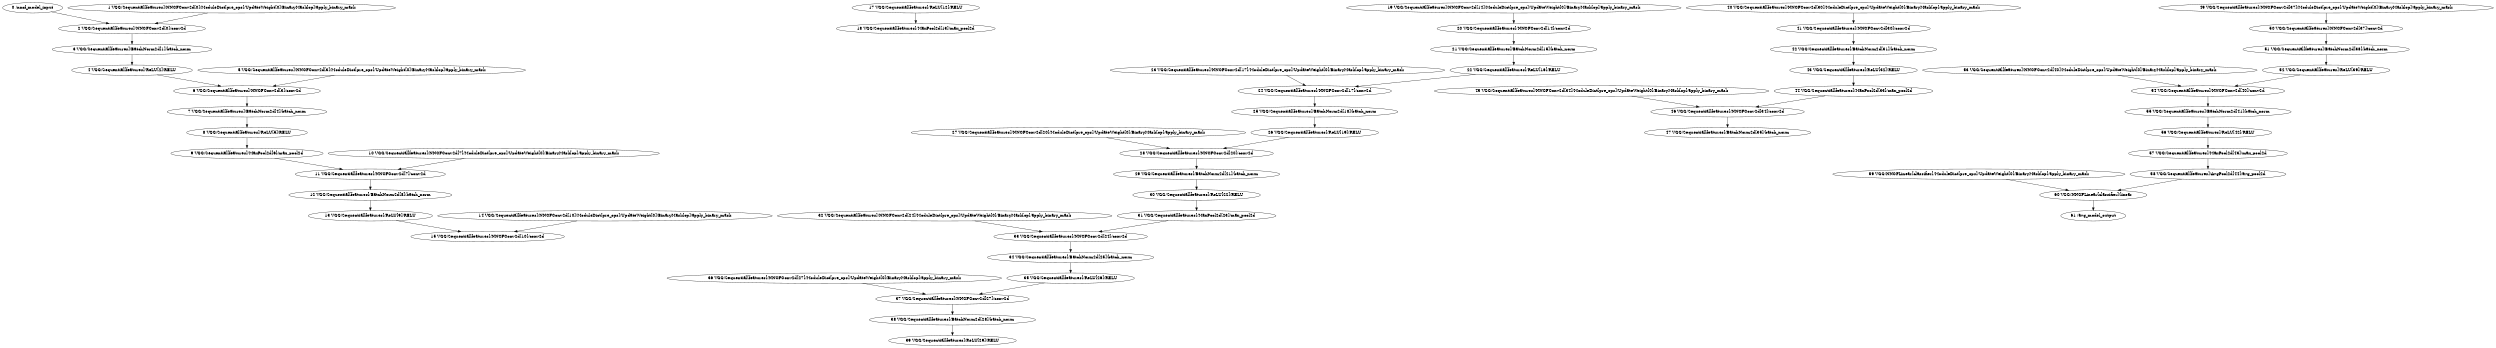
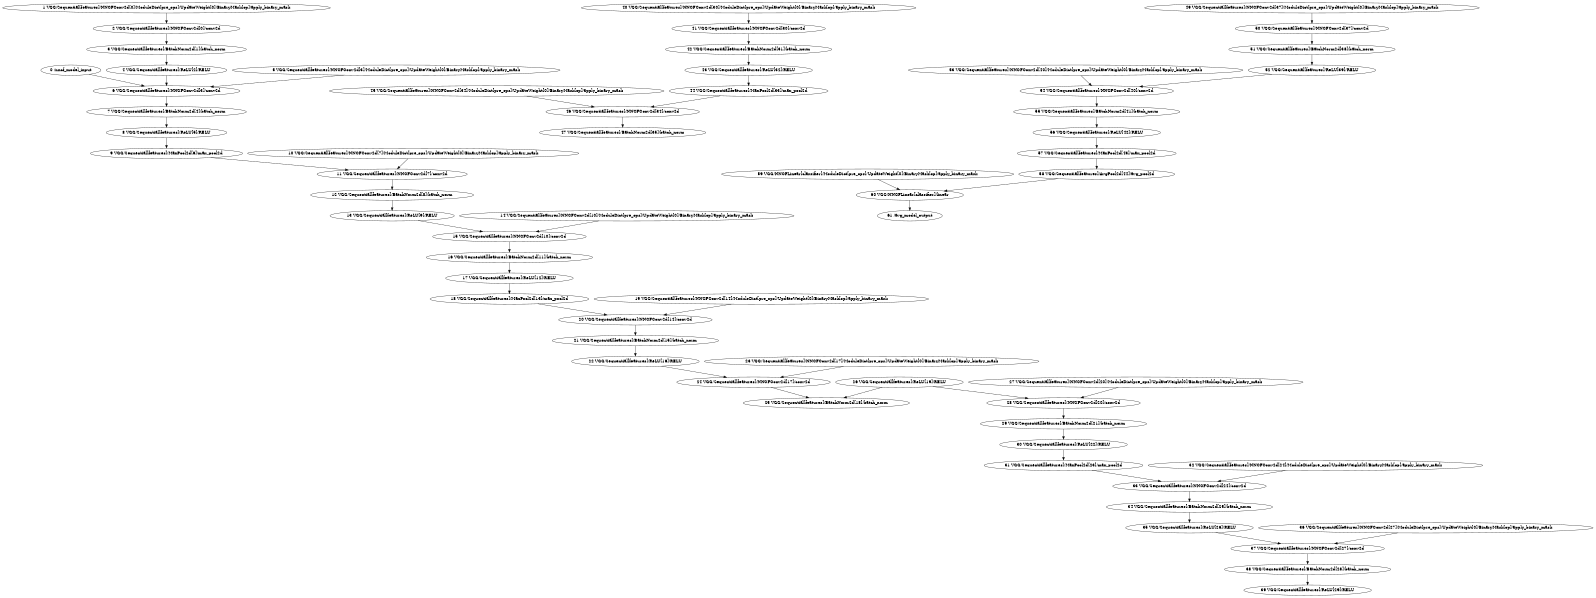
(79, 17) -> (115, 80)
(1315, 121) -> (864, 392)
none -> (509, 257)
none -> (571, 309)
